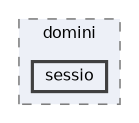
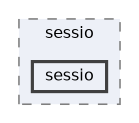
(69, 34) -> (69, 34)
